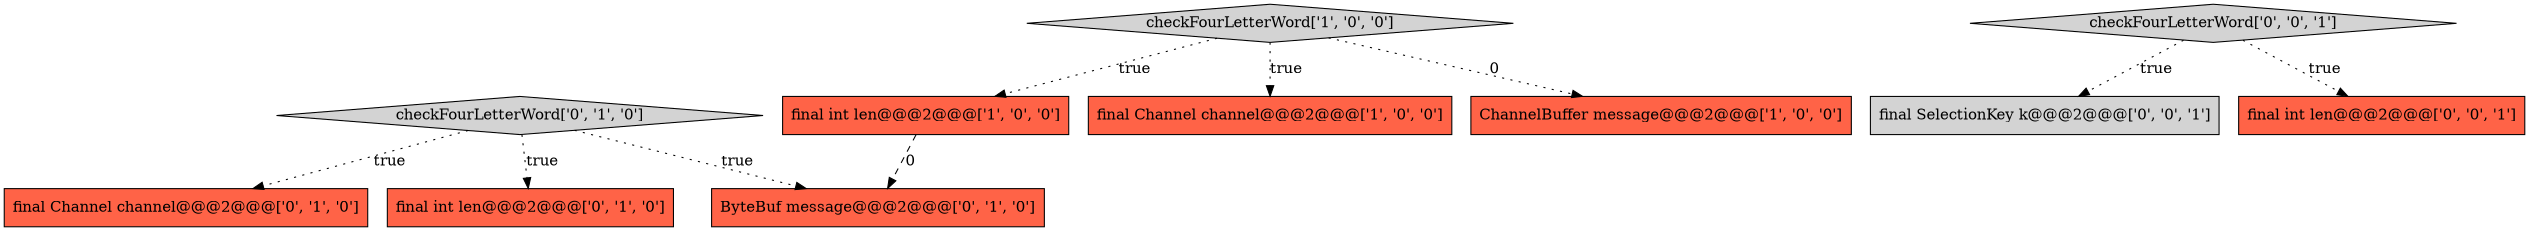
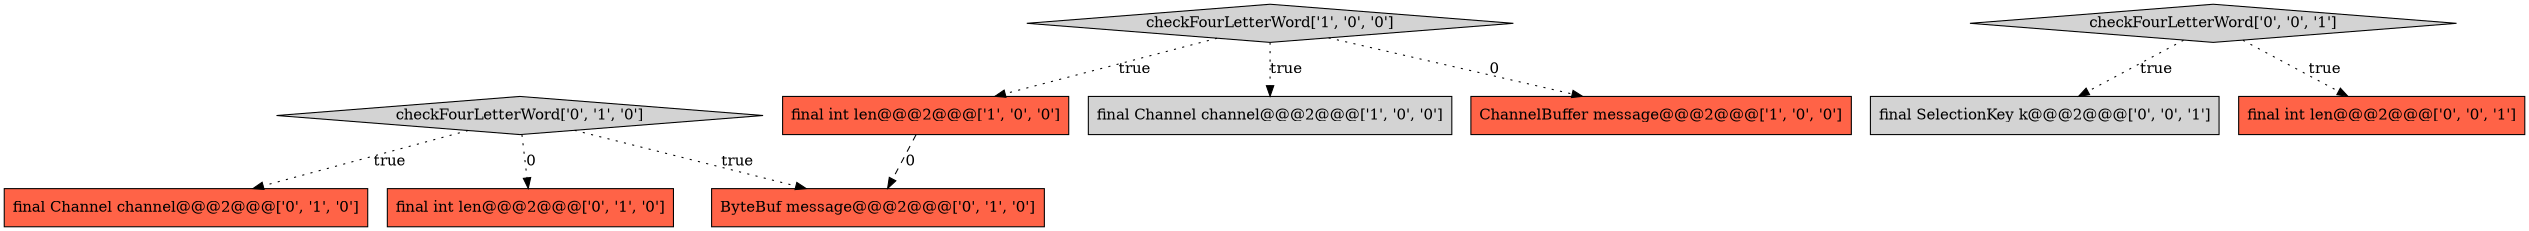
(1270, 116) -> (1270, 116)
(543, 162) -> (531, 162)
